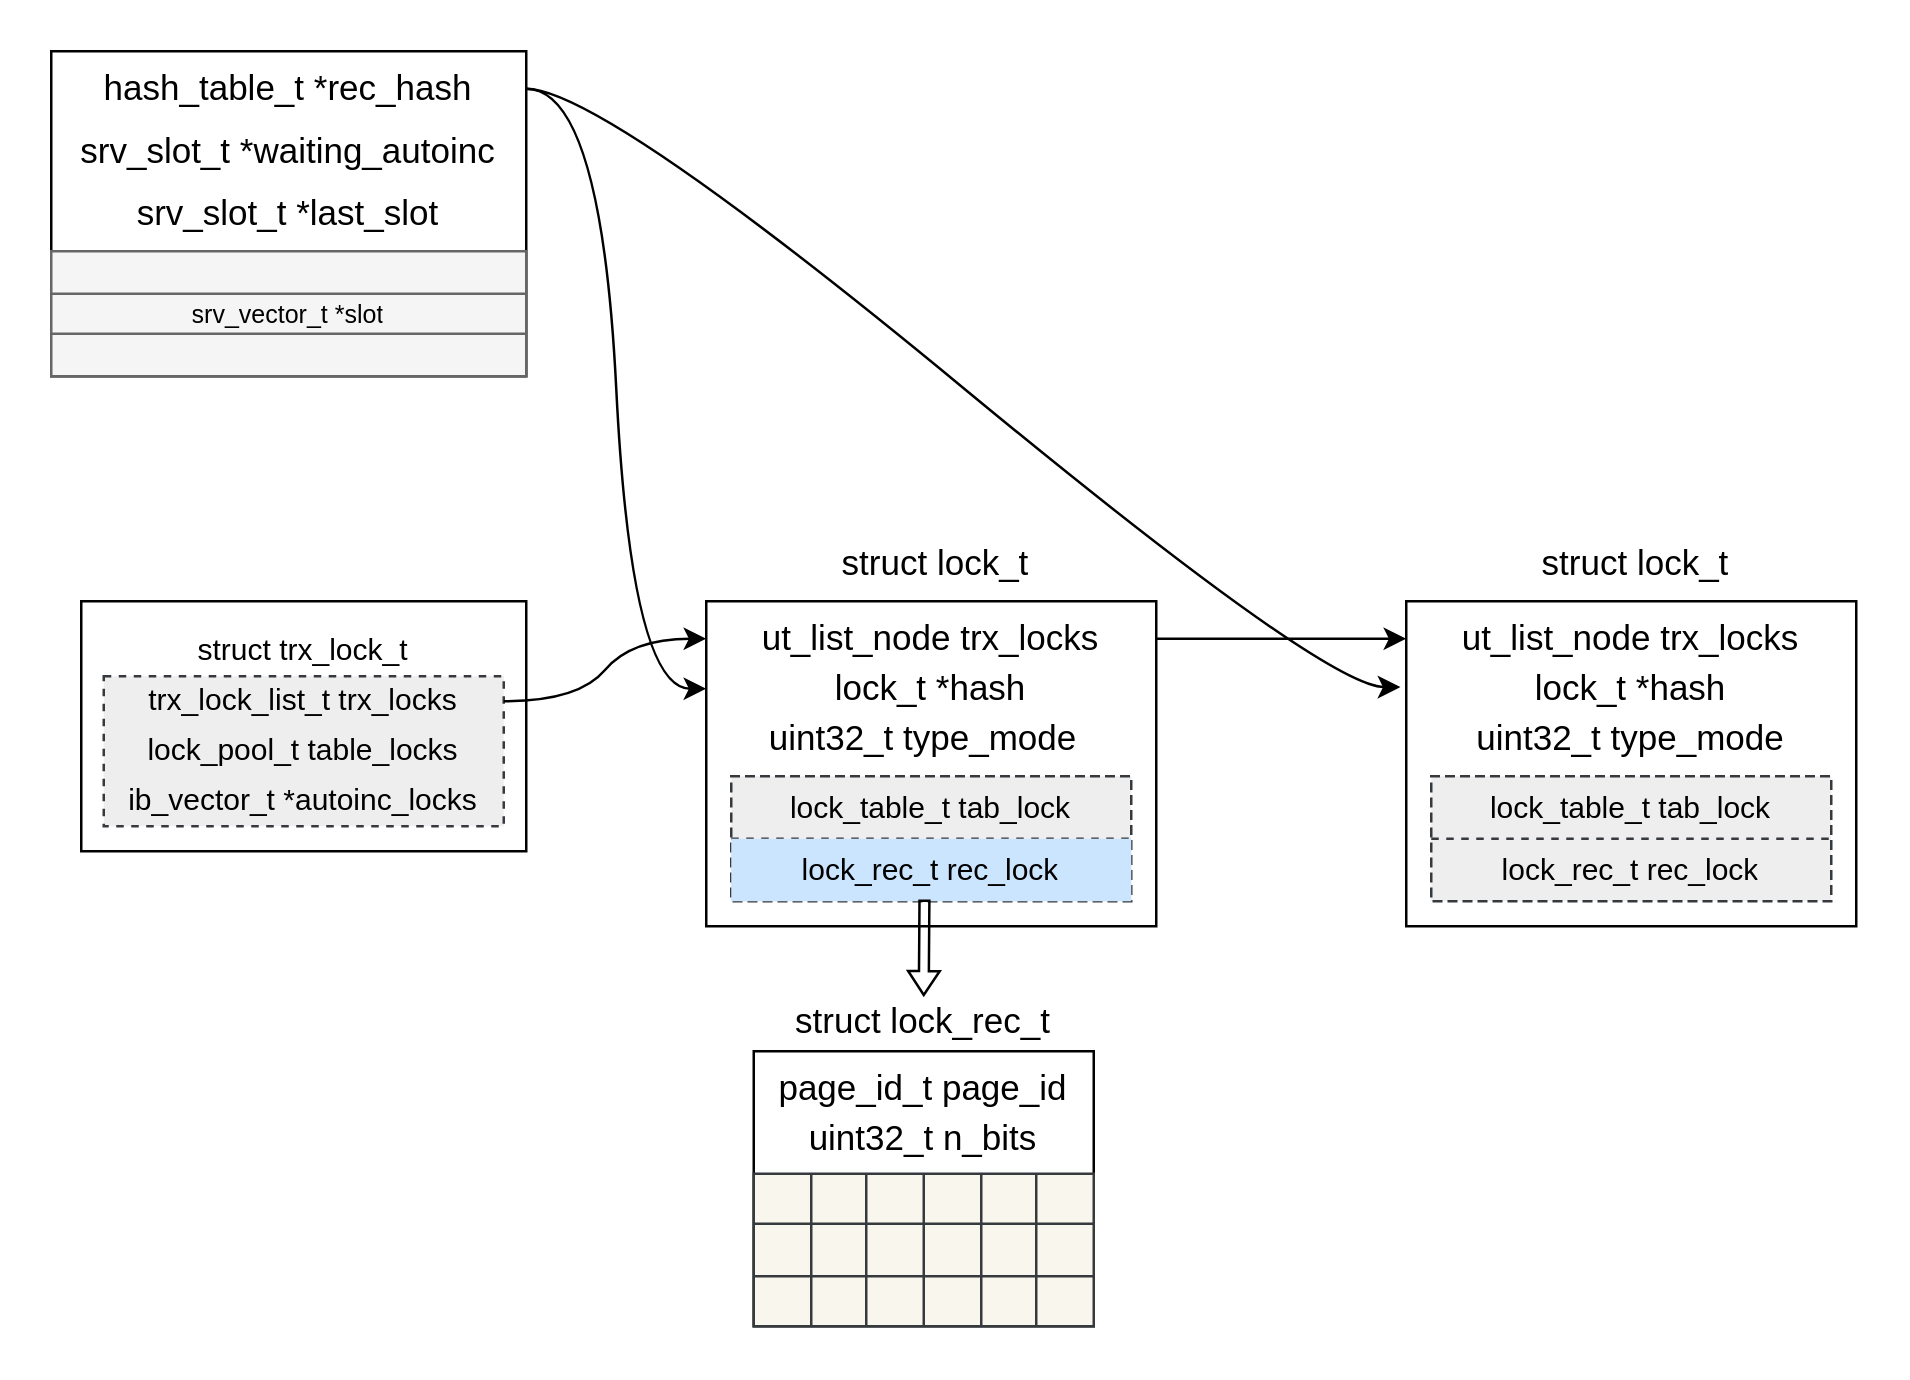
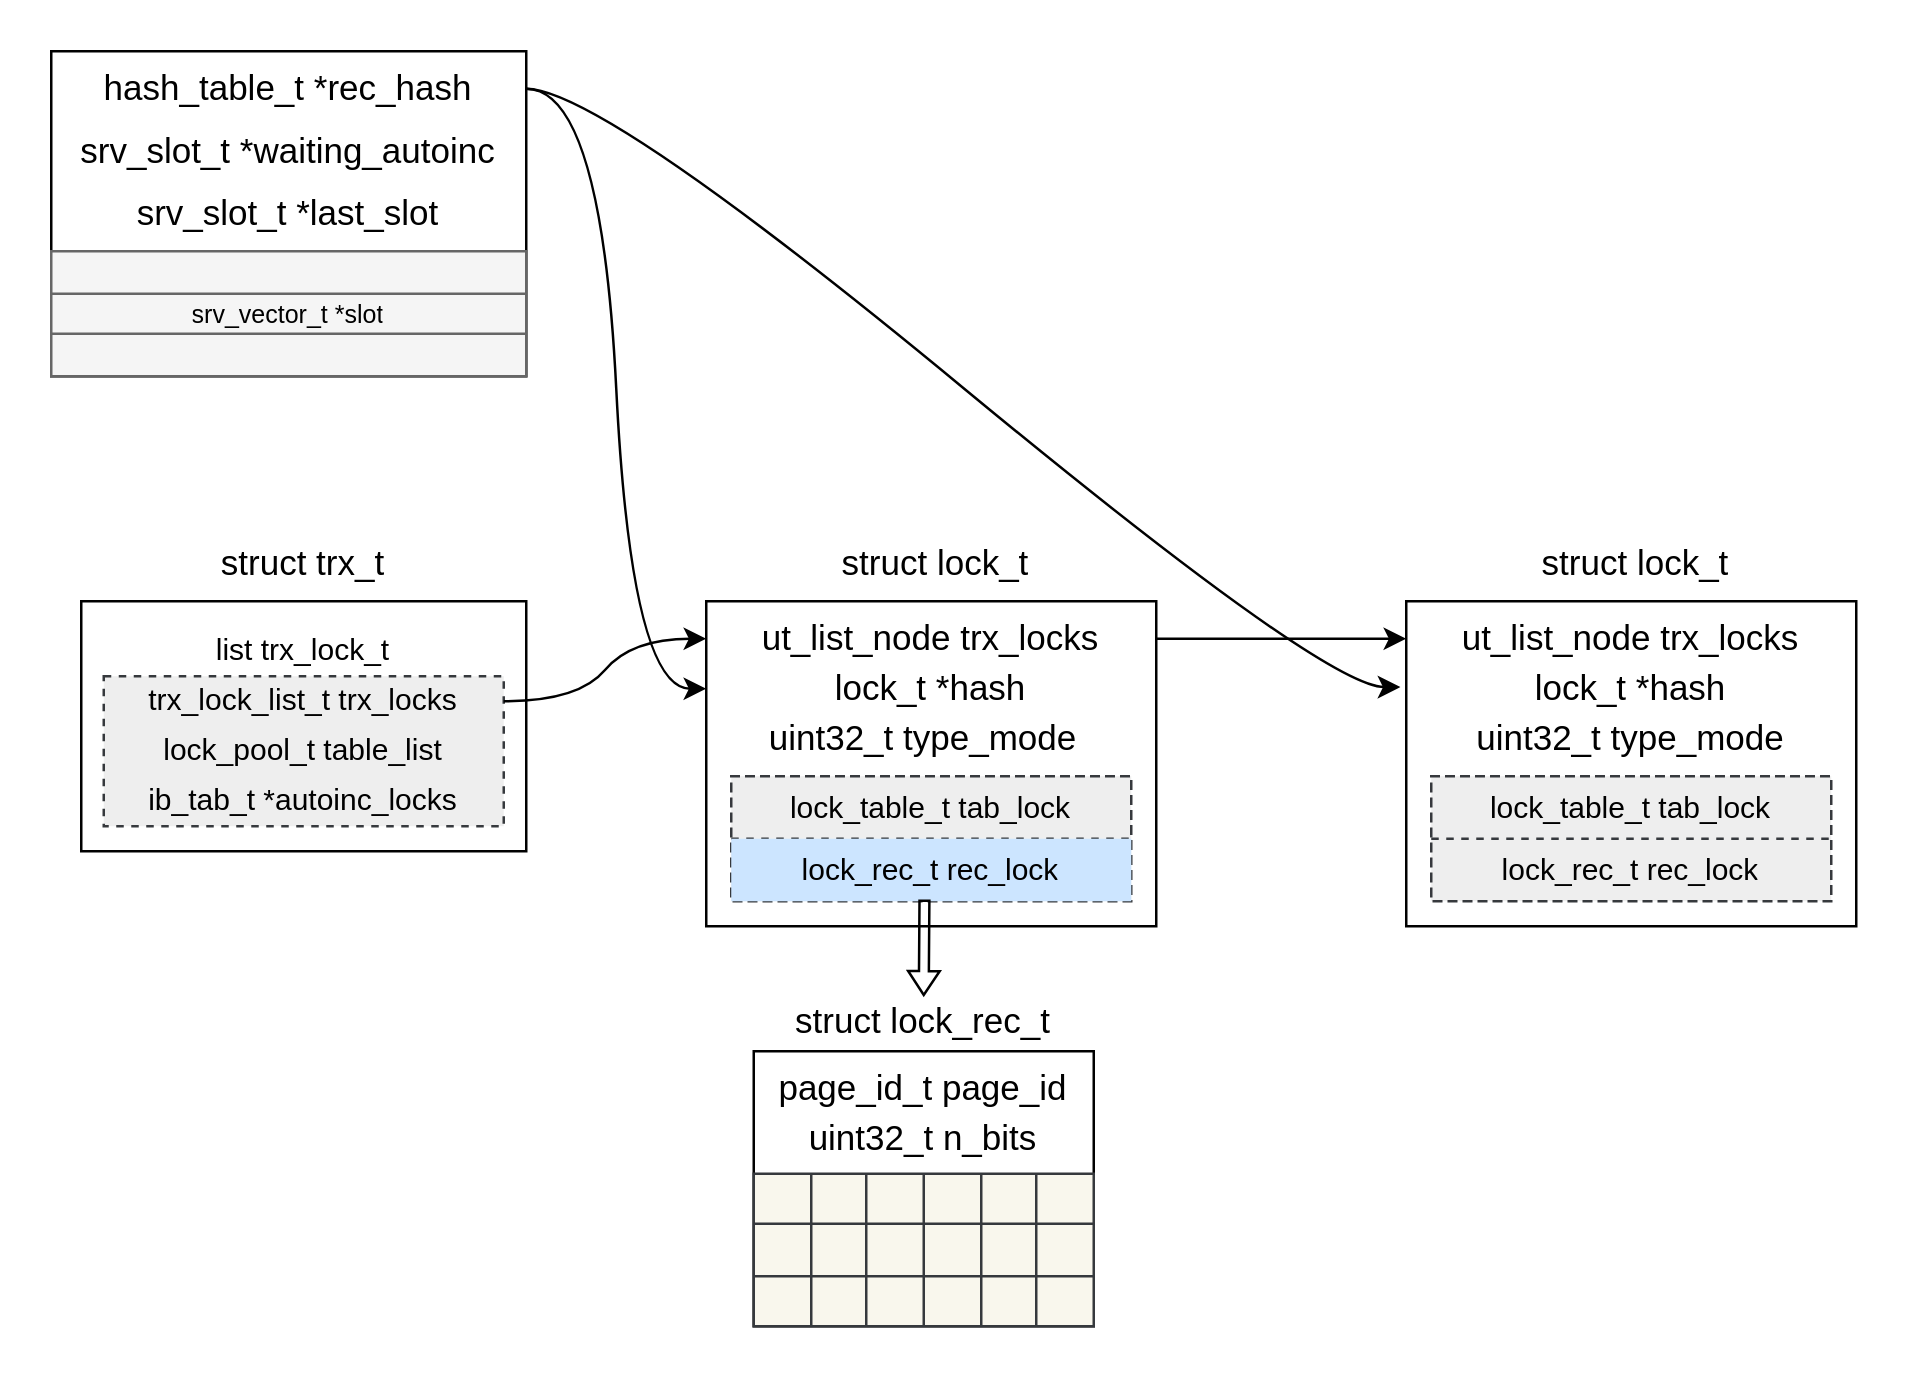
none -> (304, 564)
(304, 651) -> (304, 651)
(304, 751) -> (304, 751)
(304, 801) -> (304, 801)
